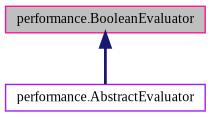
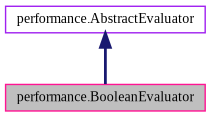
(105, 66) -> (105, 66)
